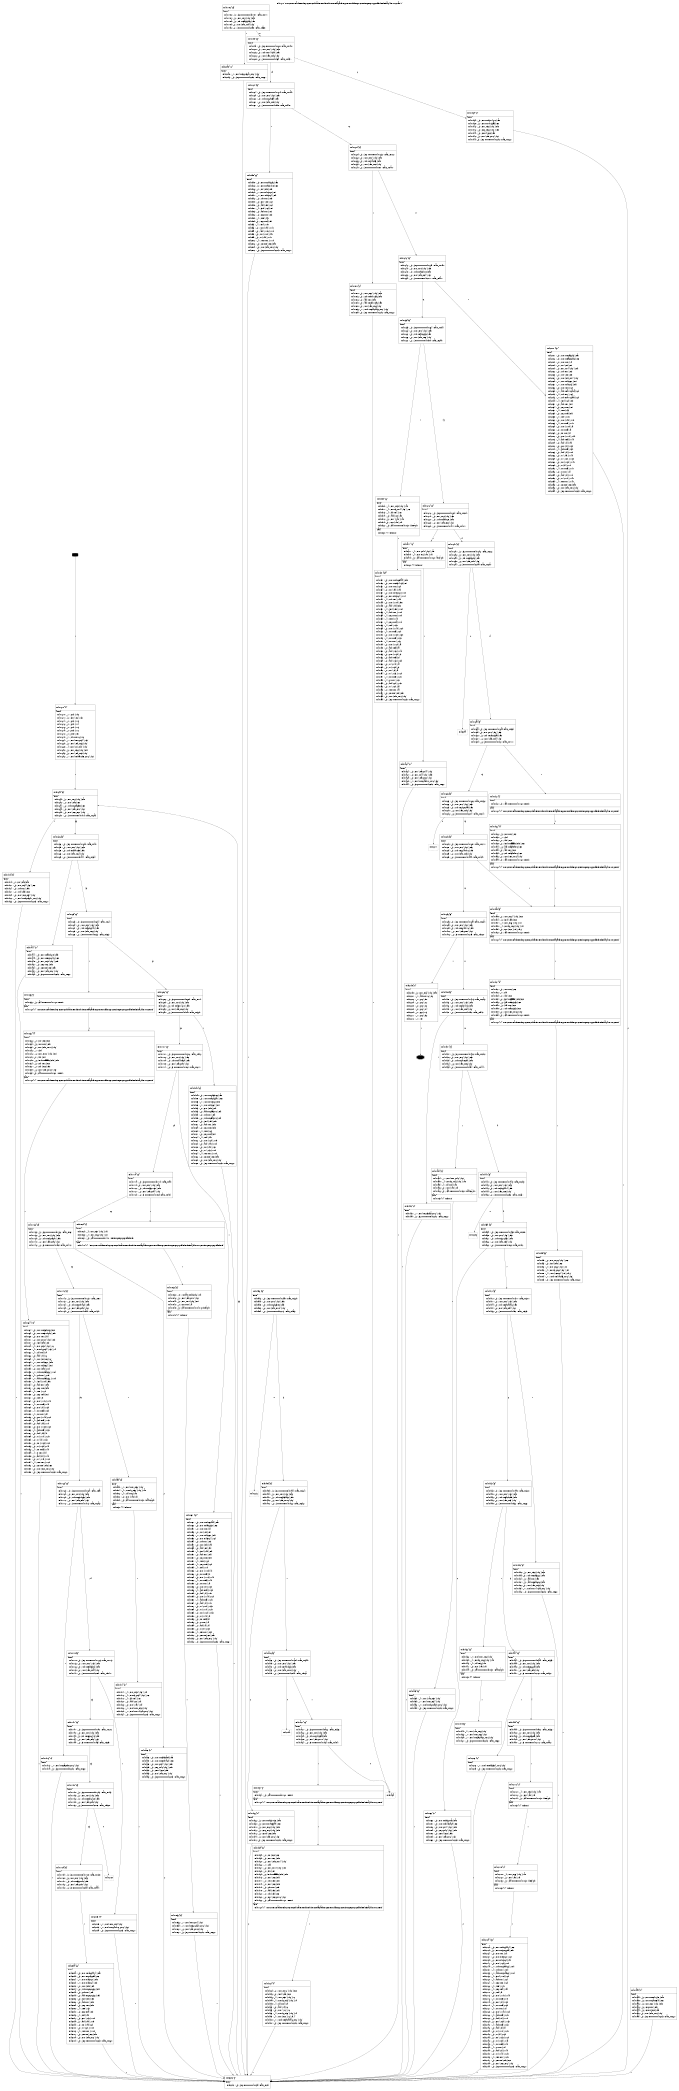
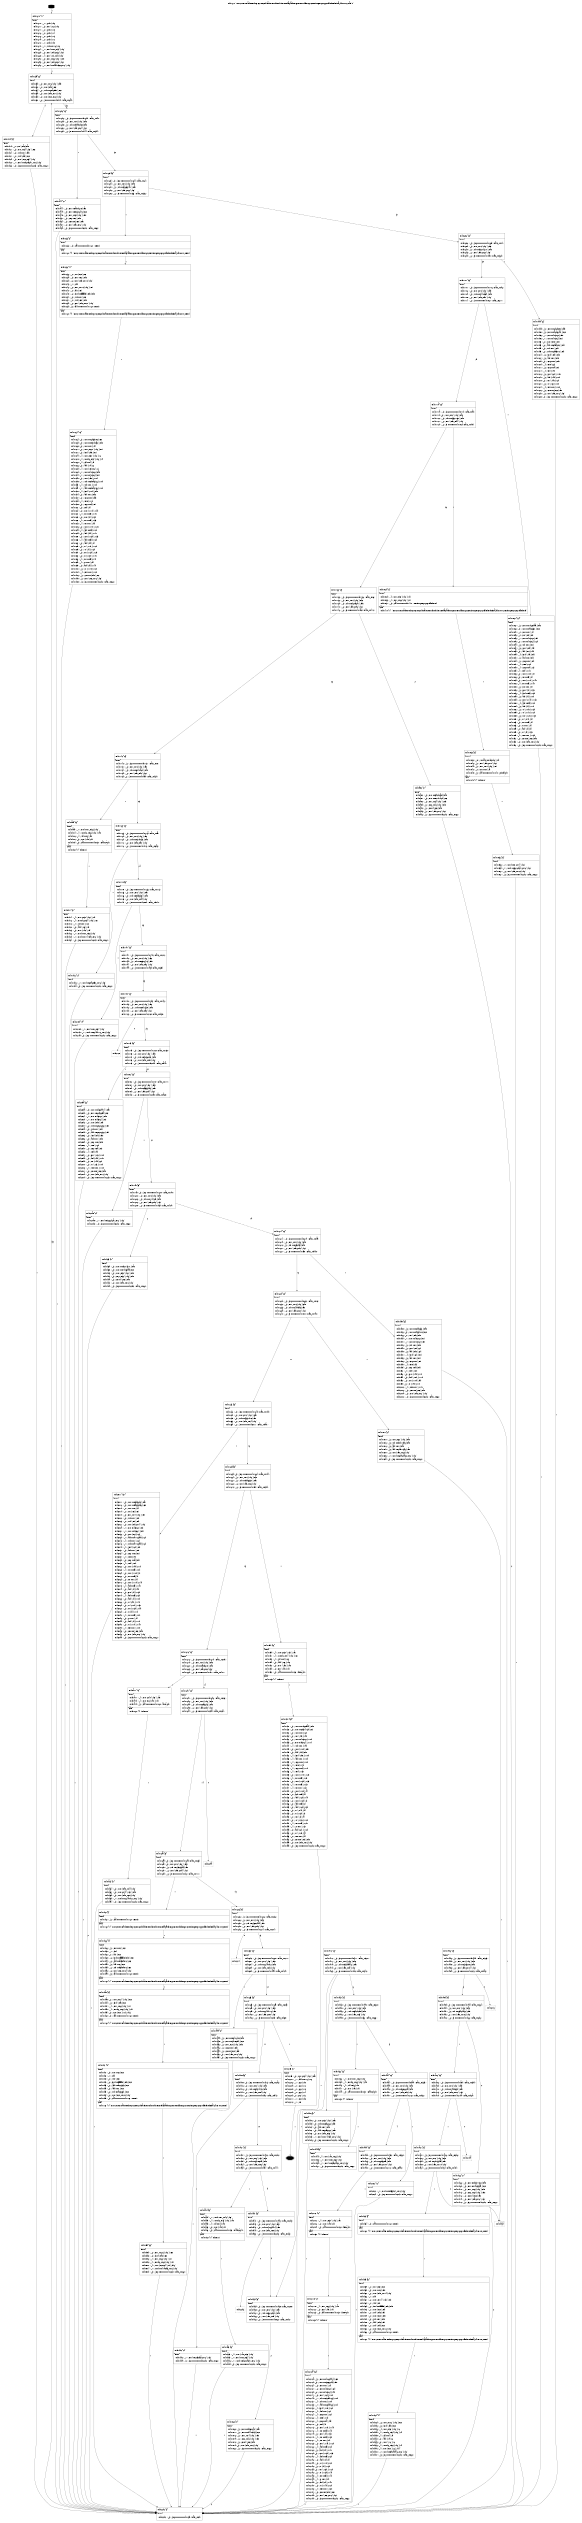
(504, 884) -> (239, 1999)
none -> (146, 1069)
(505, 1268) -> (299, 2125)
